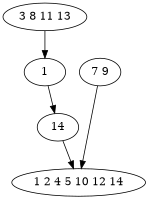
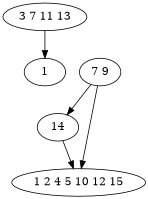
(45, 17) -> (45, 17)
(51, 96) -> (81, 97)
(79, 182) -> (79, 182)
